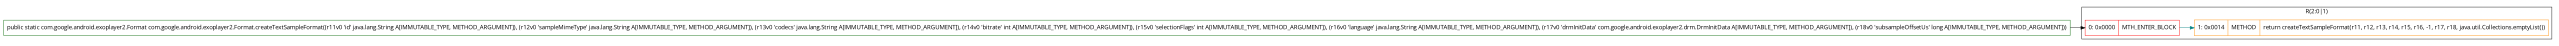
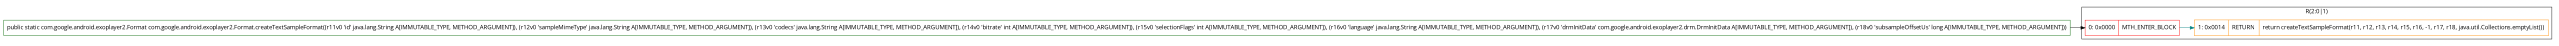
(2244, 28) -> (2244, 28)
